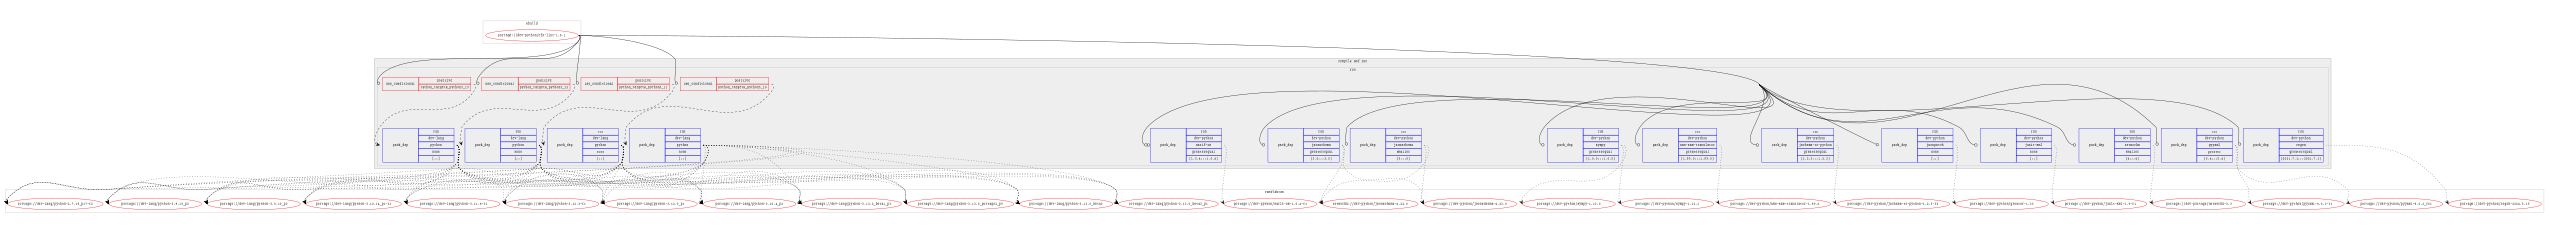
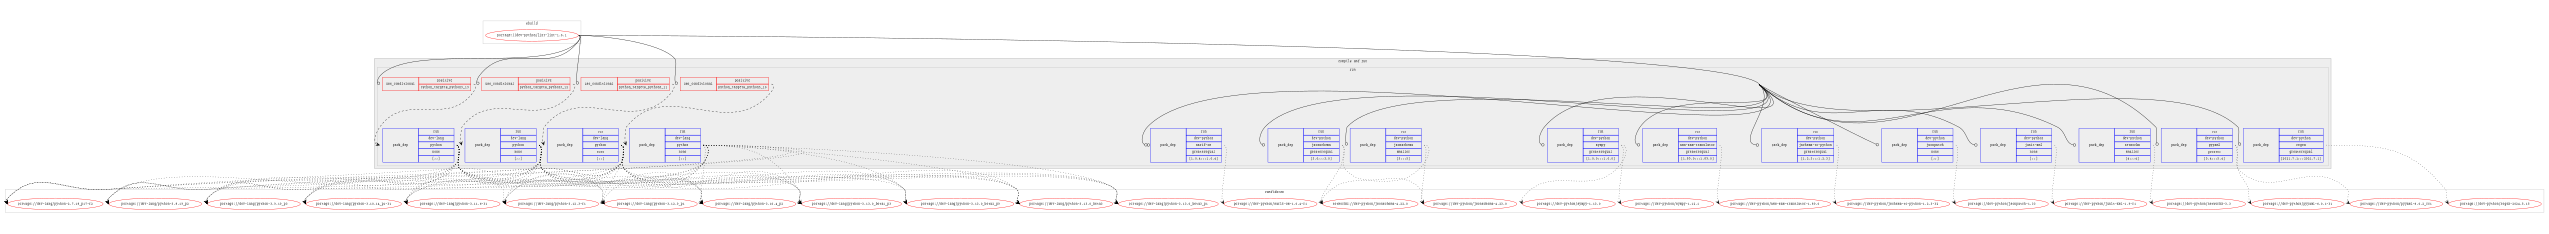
(532, 35) -> (532, 35)
(961, 204) -> (961, 204)
(2002, 204) -> (2002, 204)
(2199, 204) -> (2199, 204)
